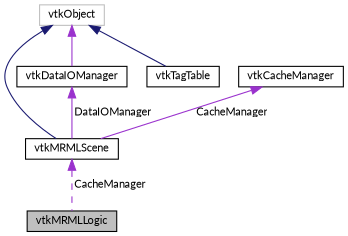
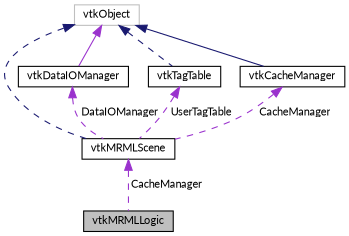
(132, 48) -> (150, 49)
none -> (205, 48)
(7, 87) -> (9, 88)
(176, 114) -> (227, 123)
(72, 118) -> (82, 123)
none -> (158, 119)
